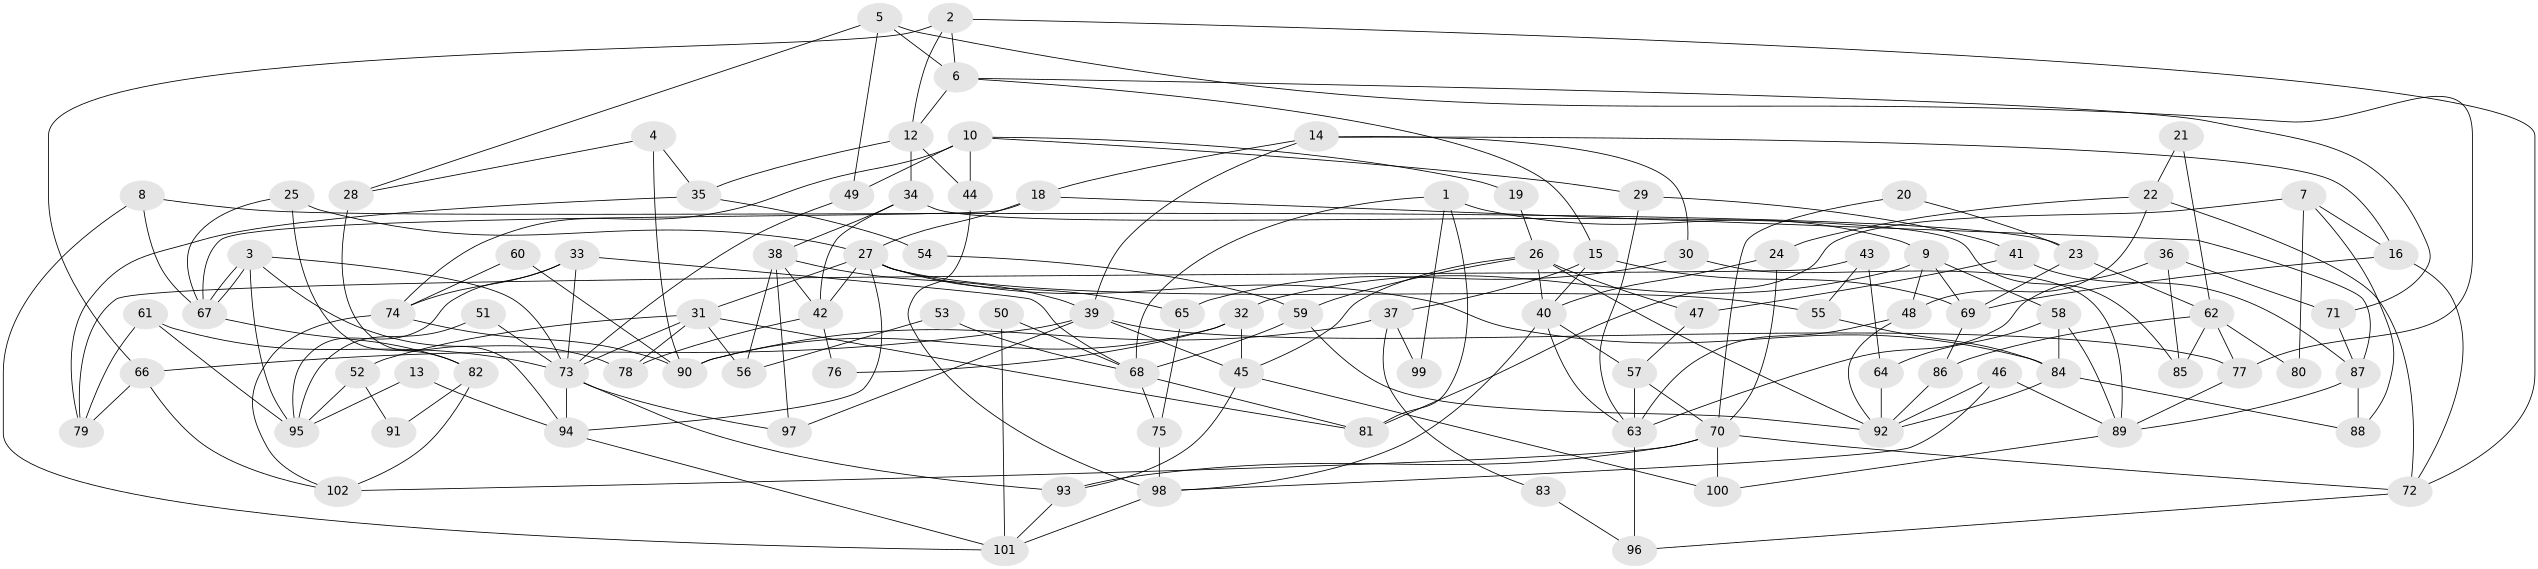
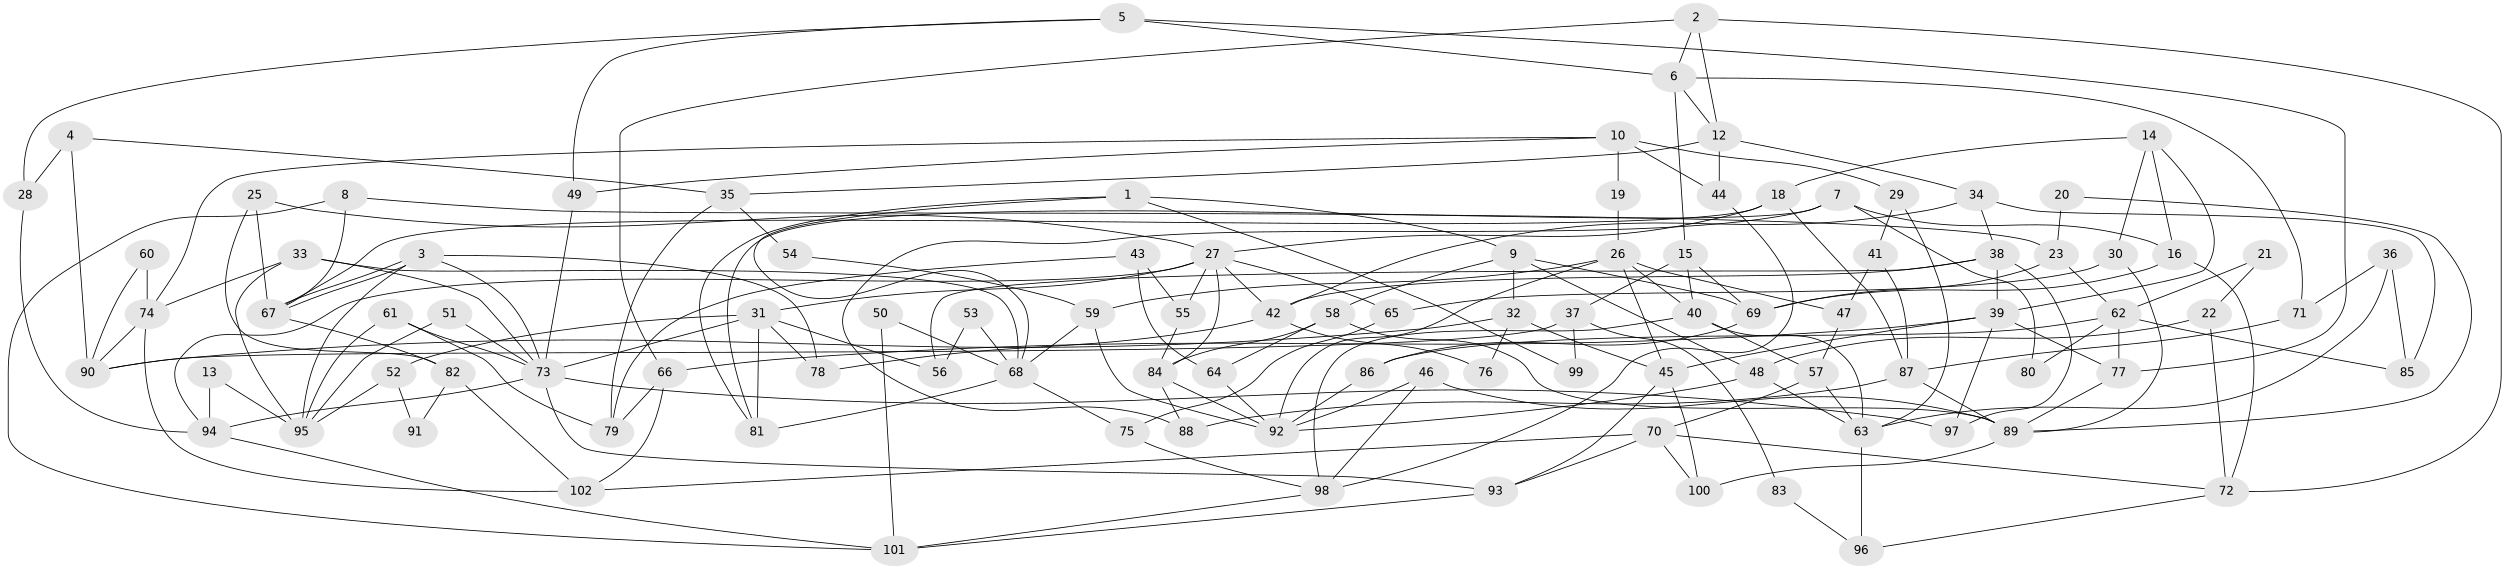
(1777, 255) -> none
(1741, 258) -> (2467, 339)
